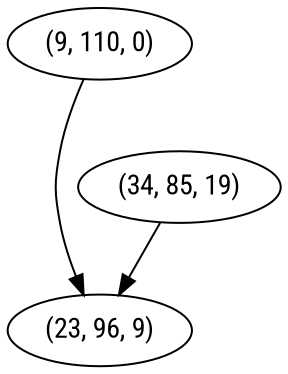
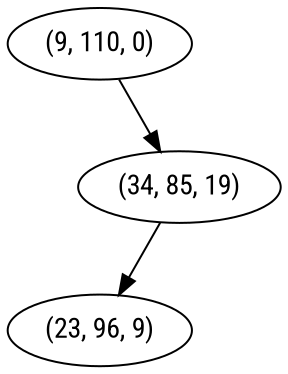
(56, 177) -> (135, 107)
